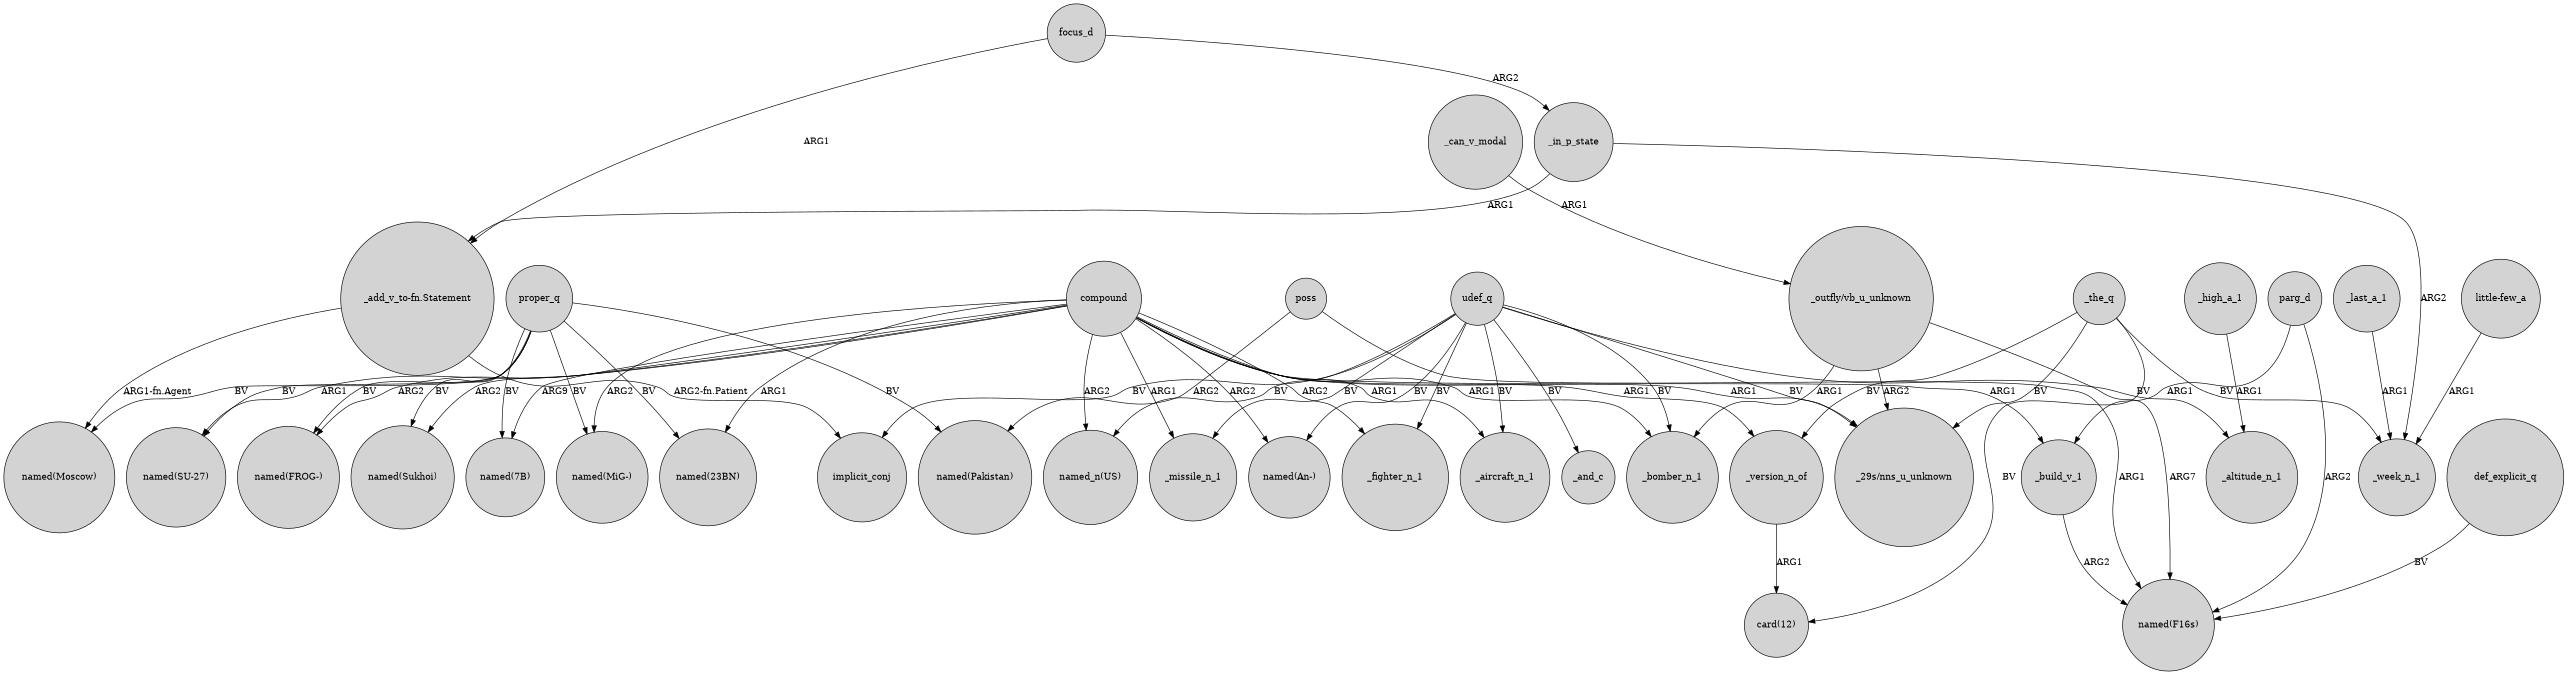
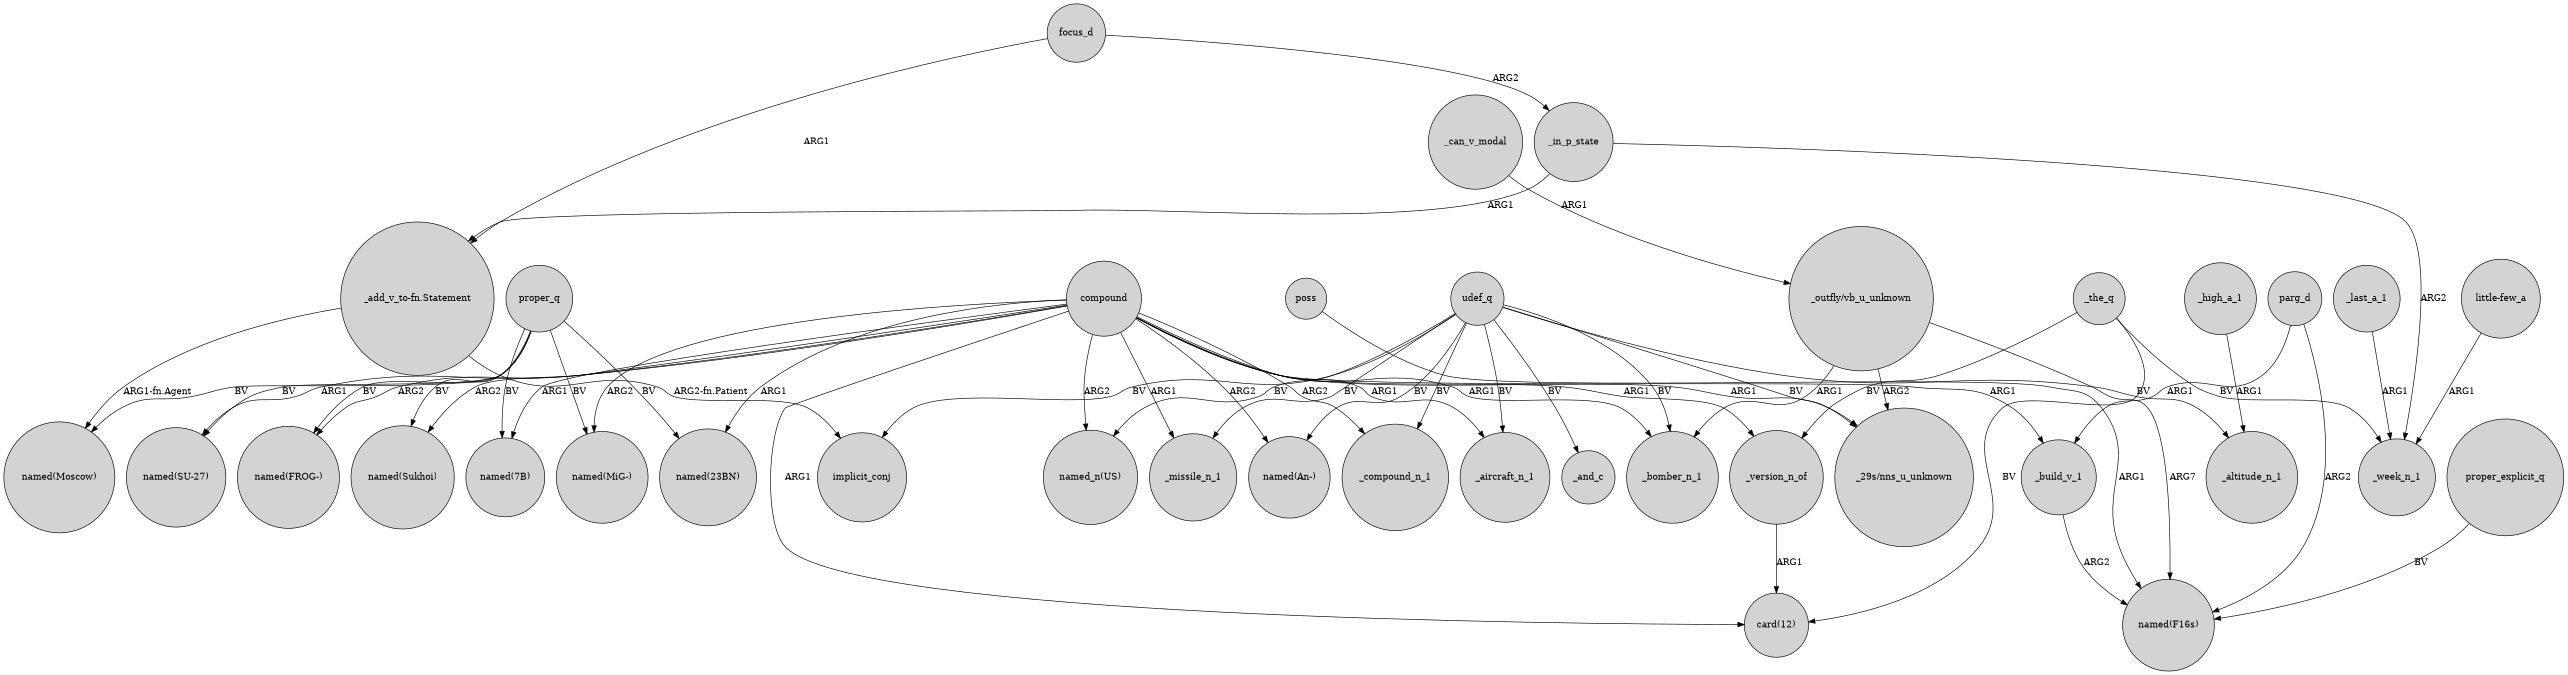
(2031, 391) -> none
(555, 392) -> (555, 392)
(975, 477) -> none
(1395, 477) -> (1395, 477)
(2505, 477) -> (2505, 477)
none -> (1037, 599)
